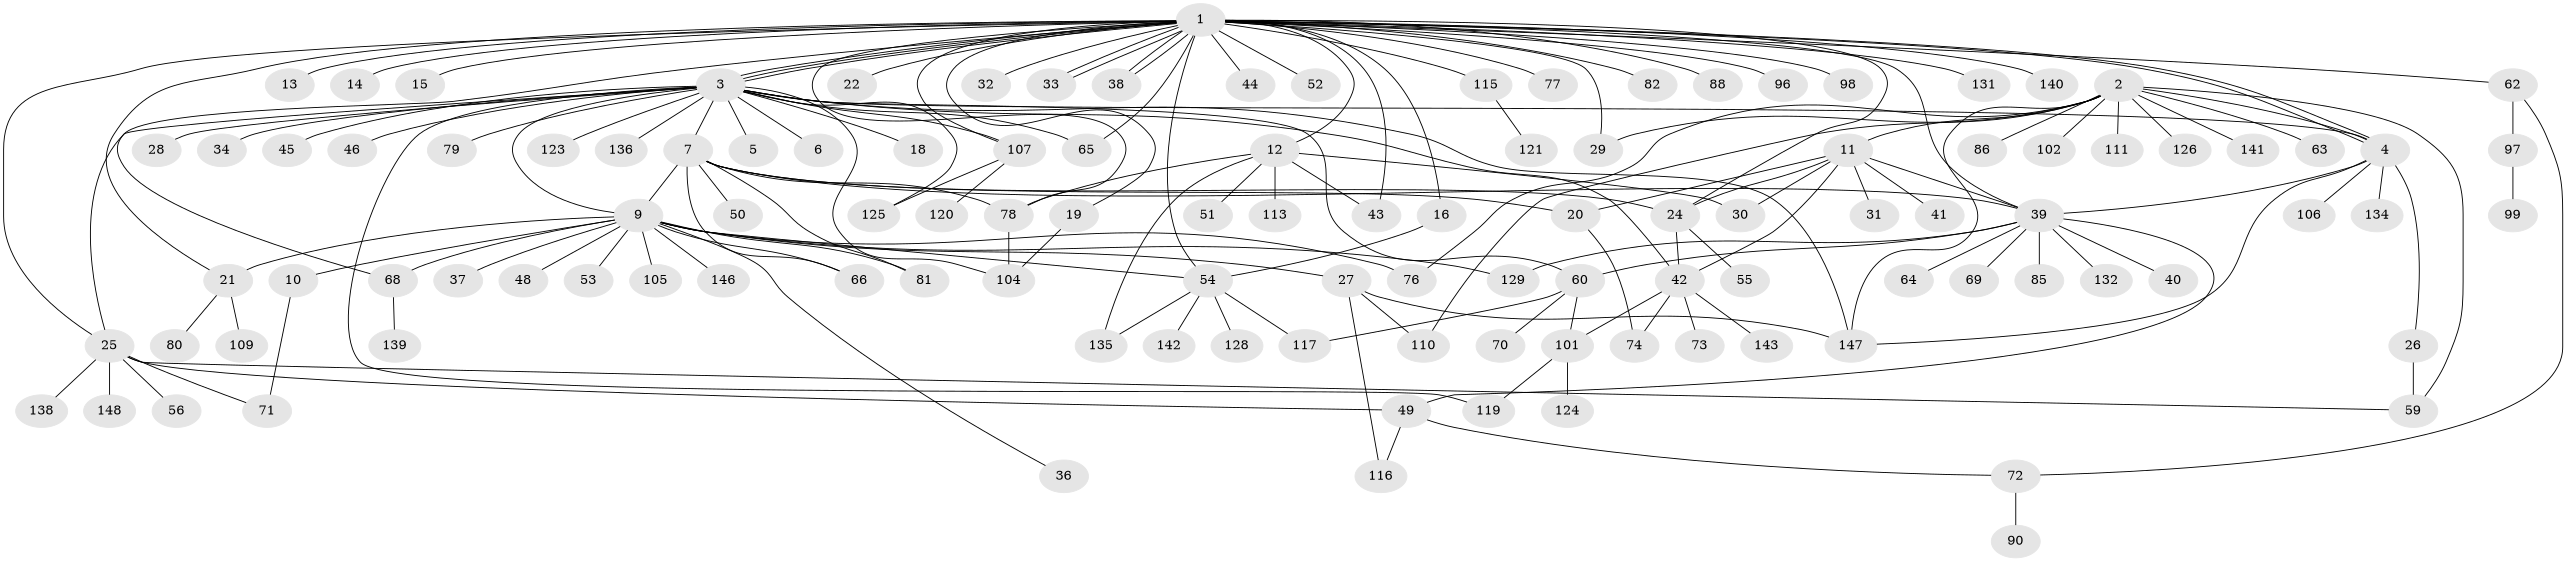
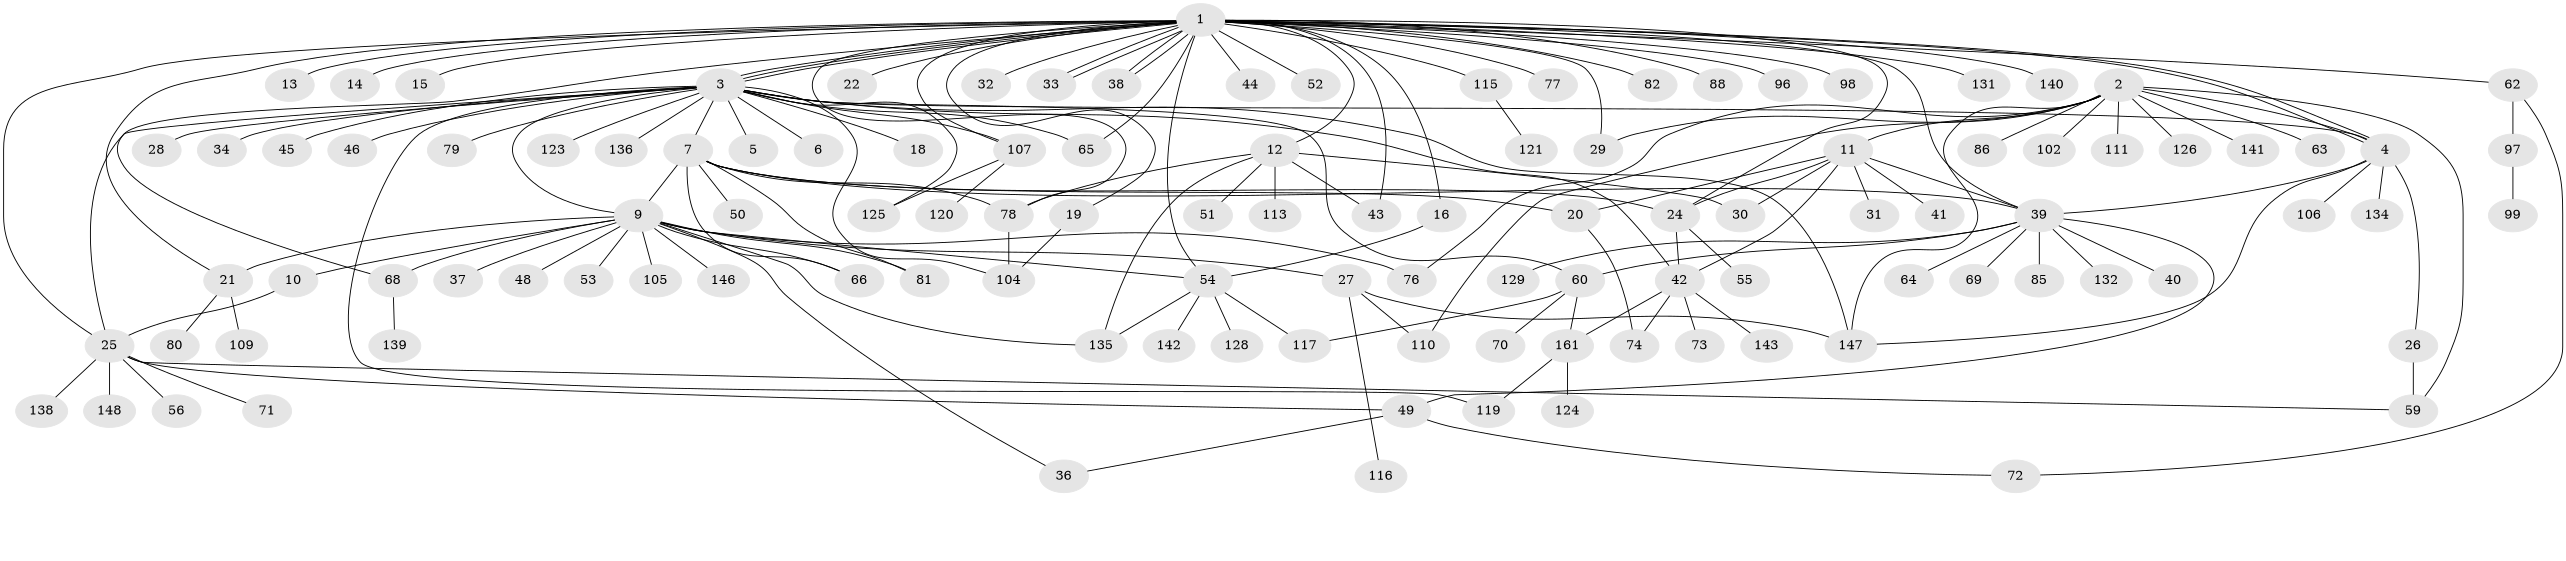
(1096, 248) -> (859, 310)
(280, 346) -> (213, 311)
(1568, 346) -> (1568, 346)
(1394, 444) -> (1235, 444)
(2016, 542) -> none
